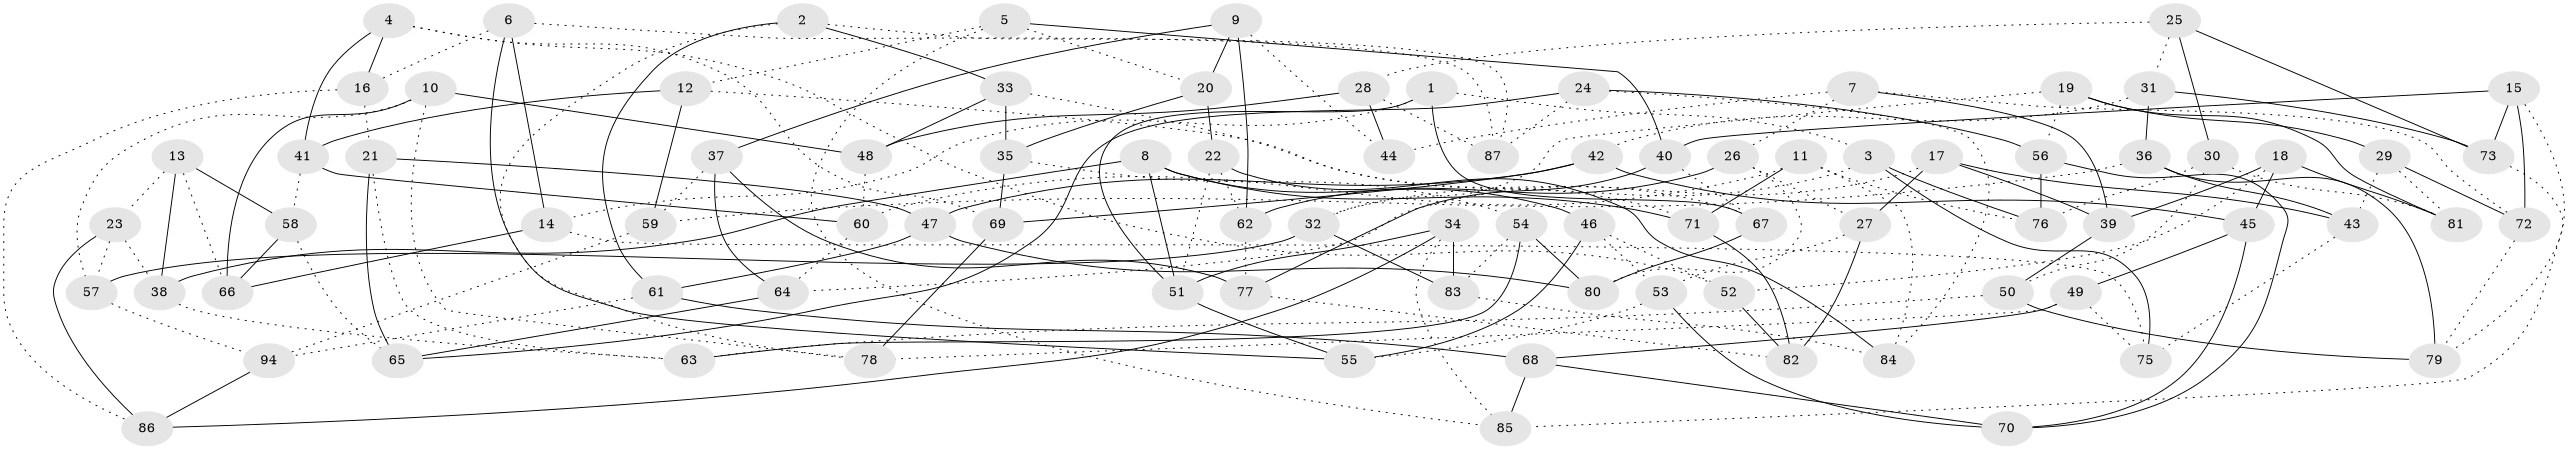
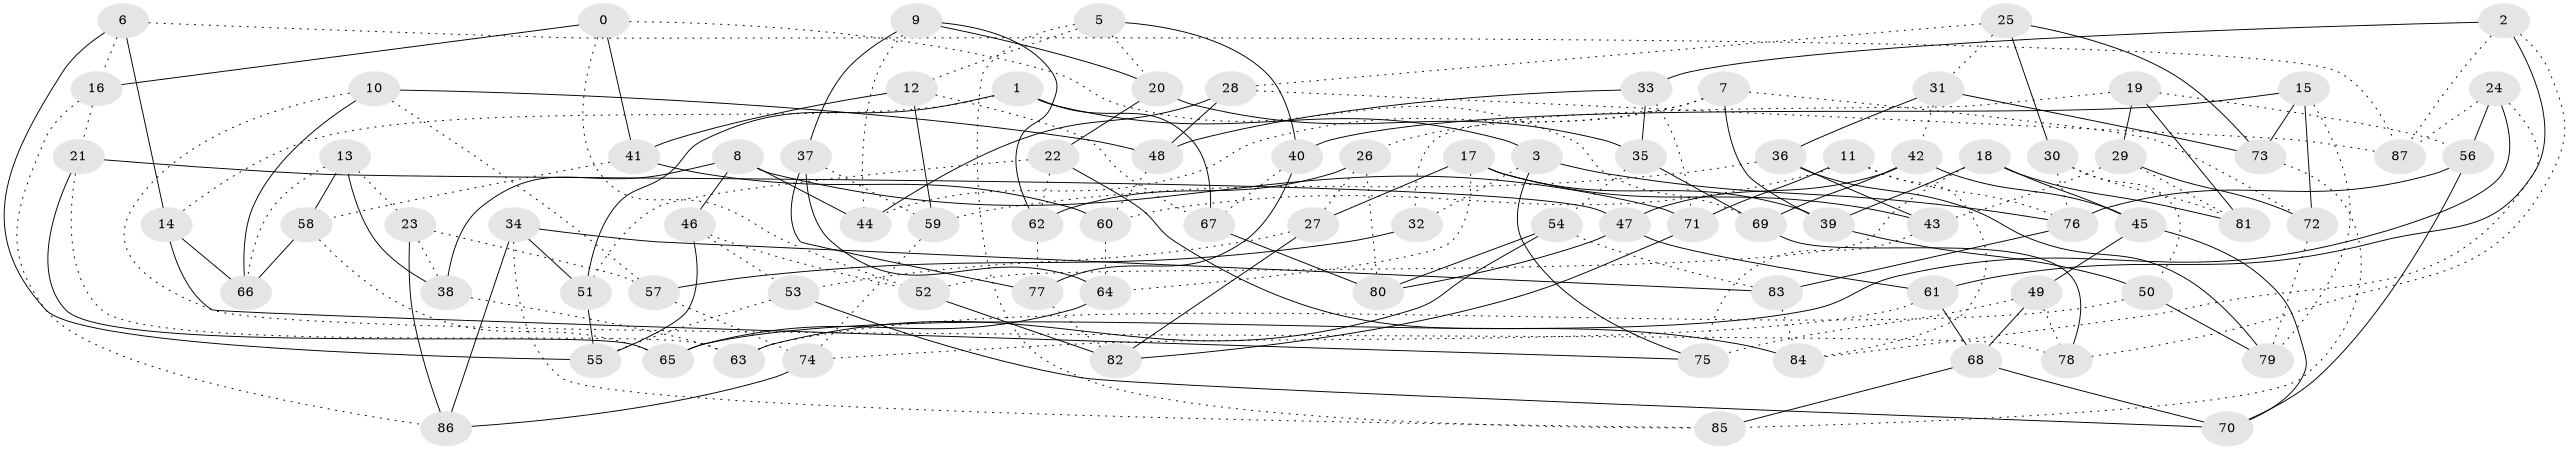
(389, 21) -> (604, 21)
(1674, 115) -> (1278, 121)
(1162, 225) -> (802, 191)
(1298, 245) -> (517, 322)
(1384, 259) -> (1925, 259)
(269, 361) -> (808, 361)
